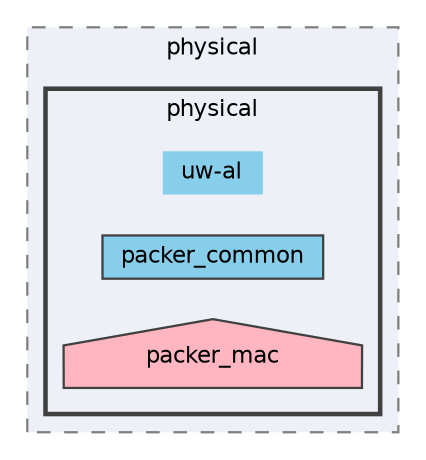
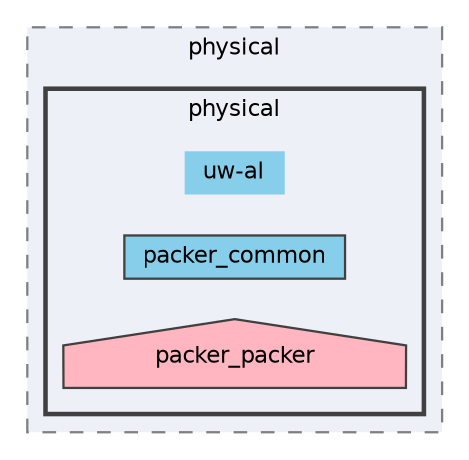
(213, 357) -> (235, 357)
